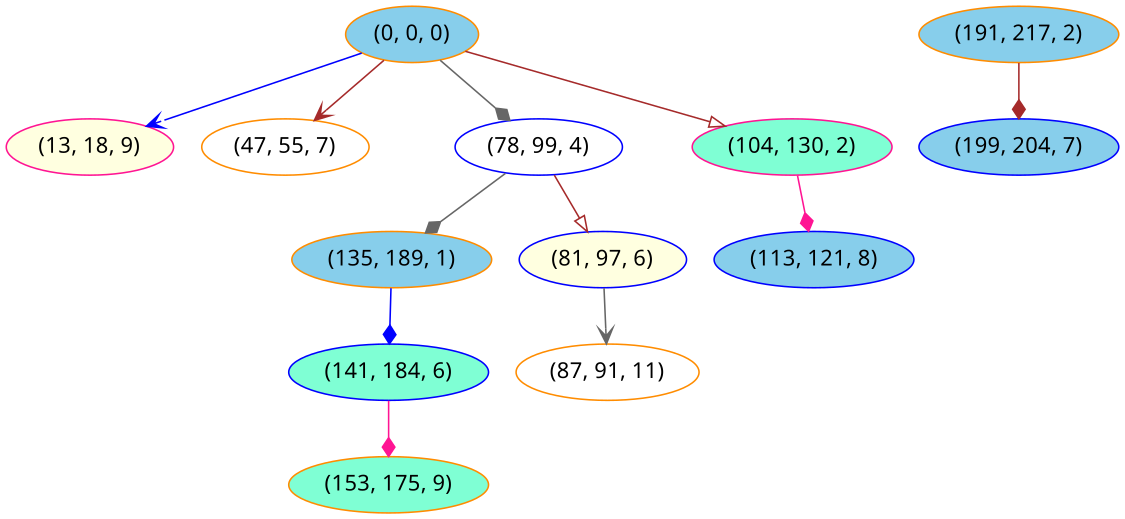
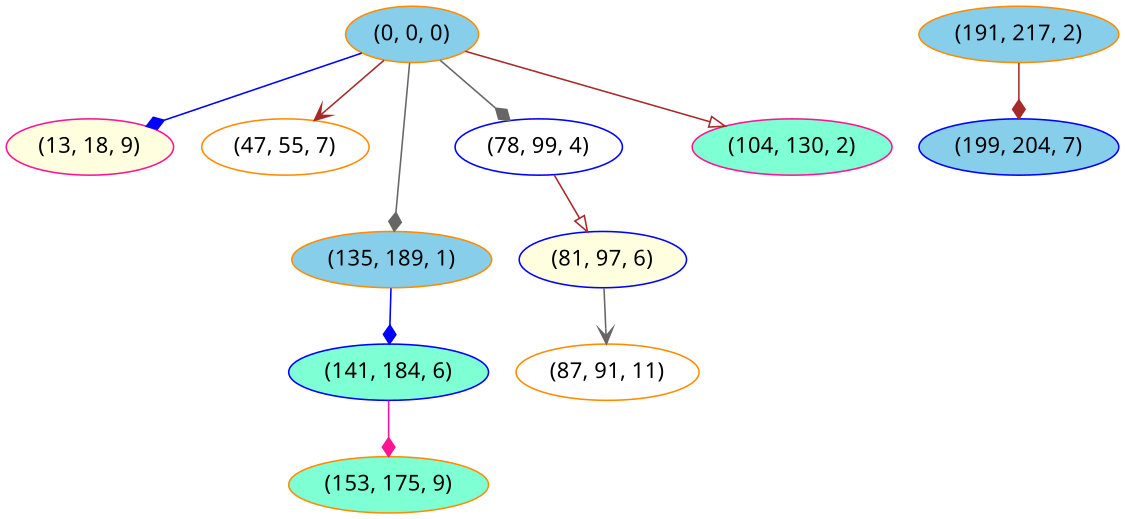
(263, 87) -> (263, 87)
(473, 197) -> (403, 137)
(814, 260) -> none
